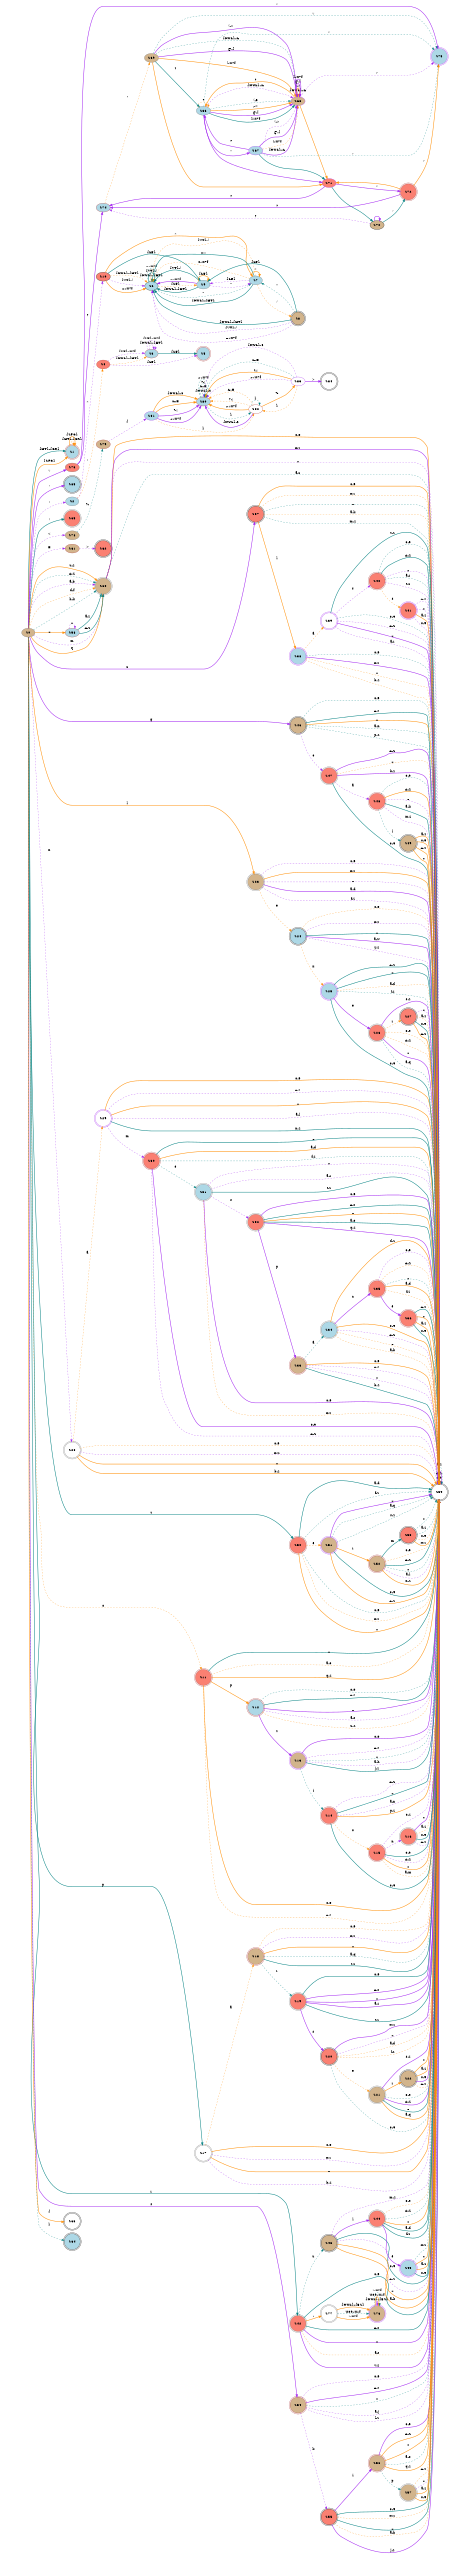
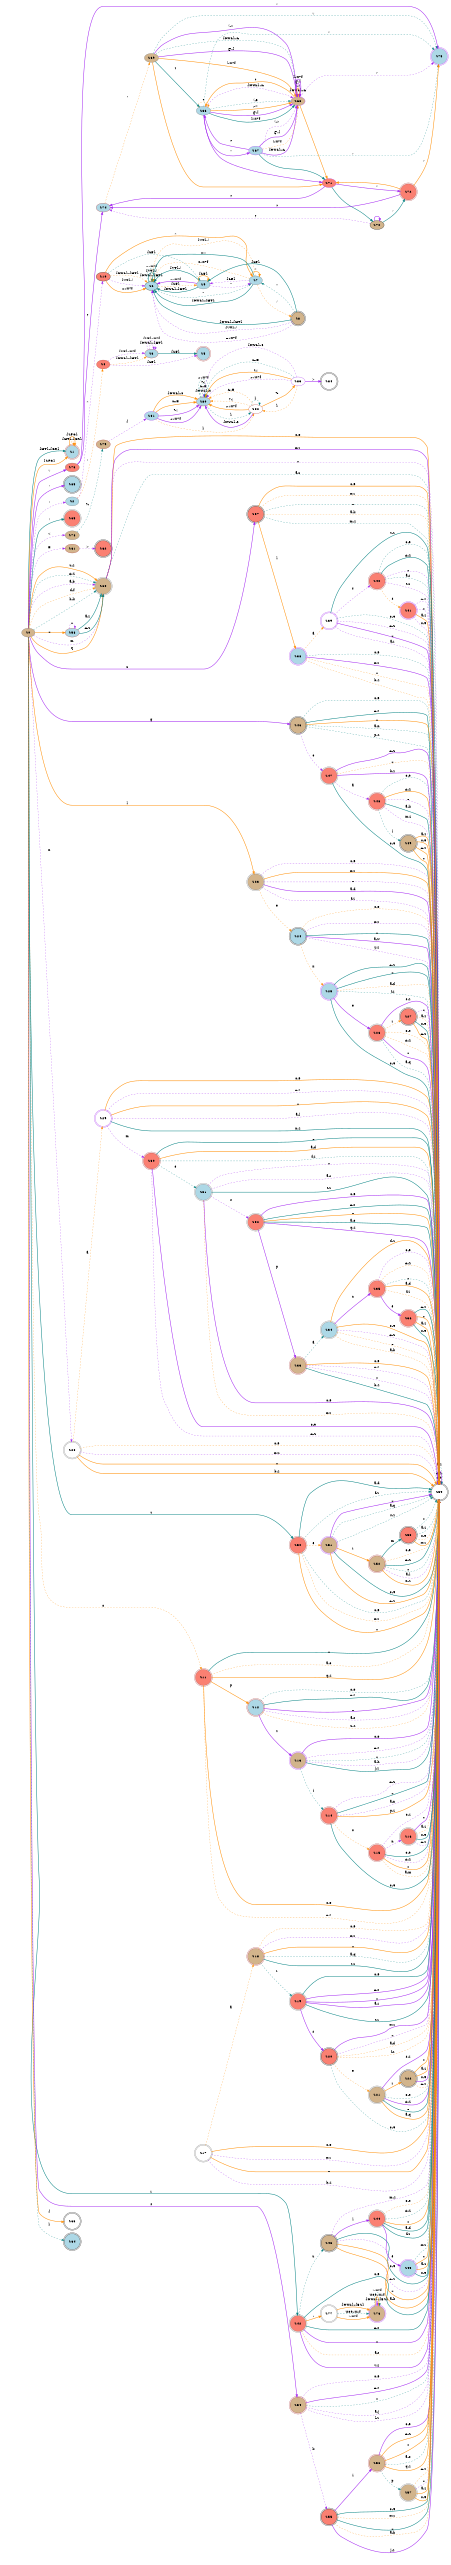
(155, 254) -> (155, 254)
(37, 1522) -> none
